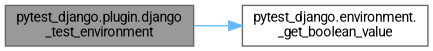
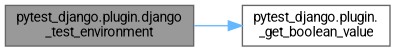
(335, 26) -> (316, 26)
